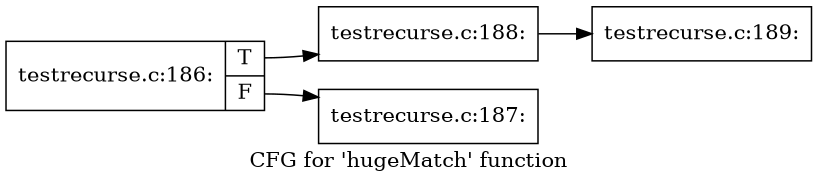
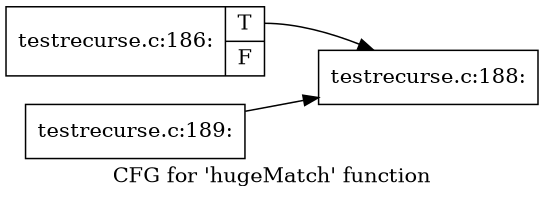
(557, 34) -> (274, 106)
(428, 116) -> none
